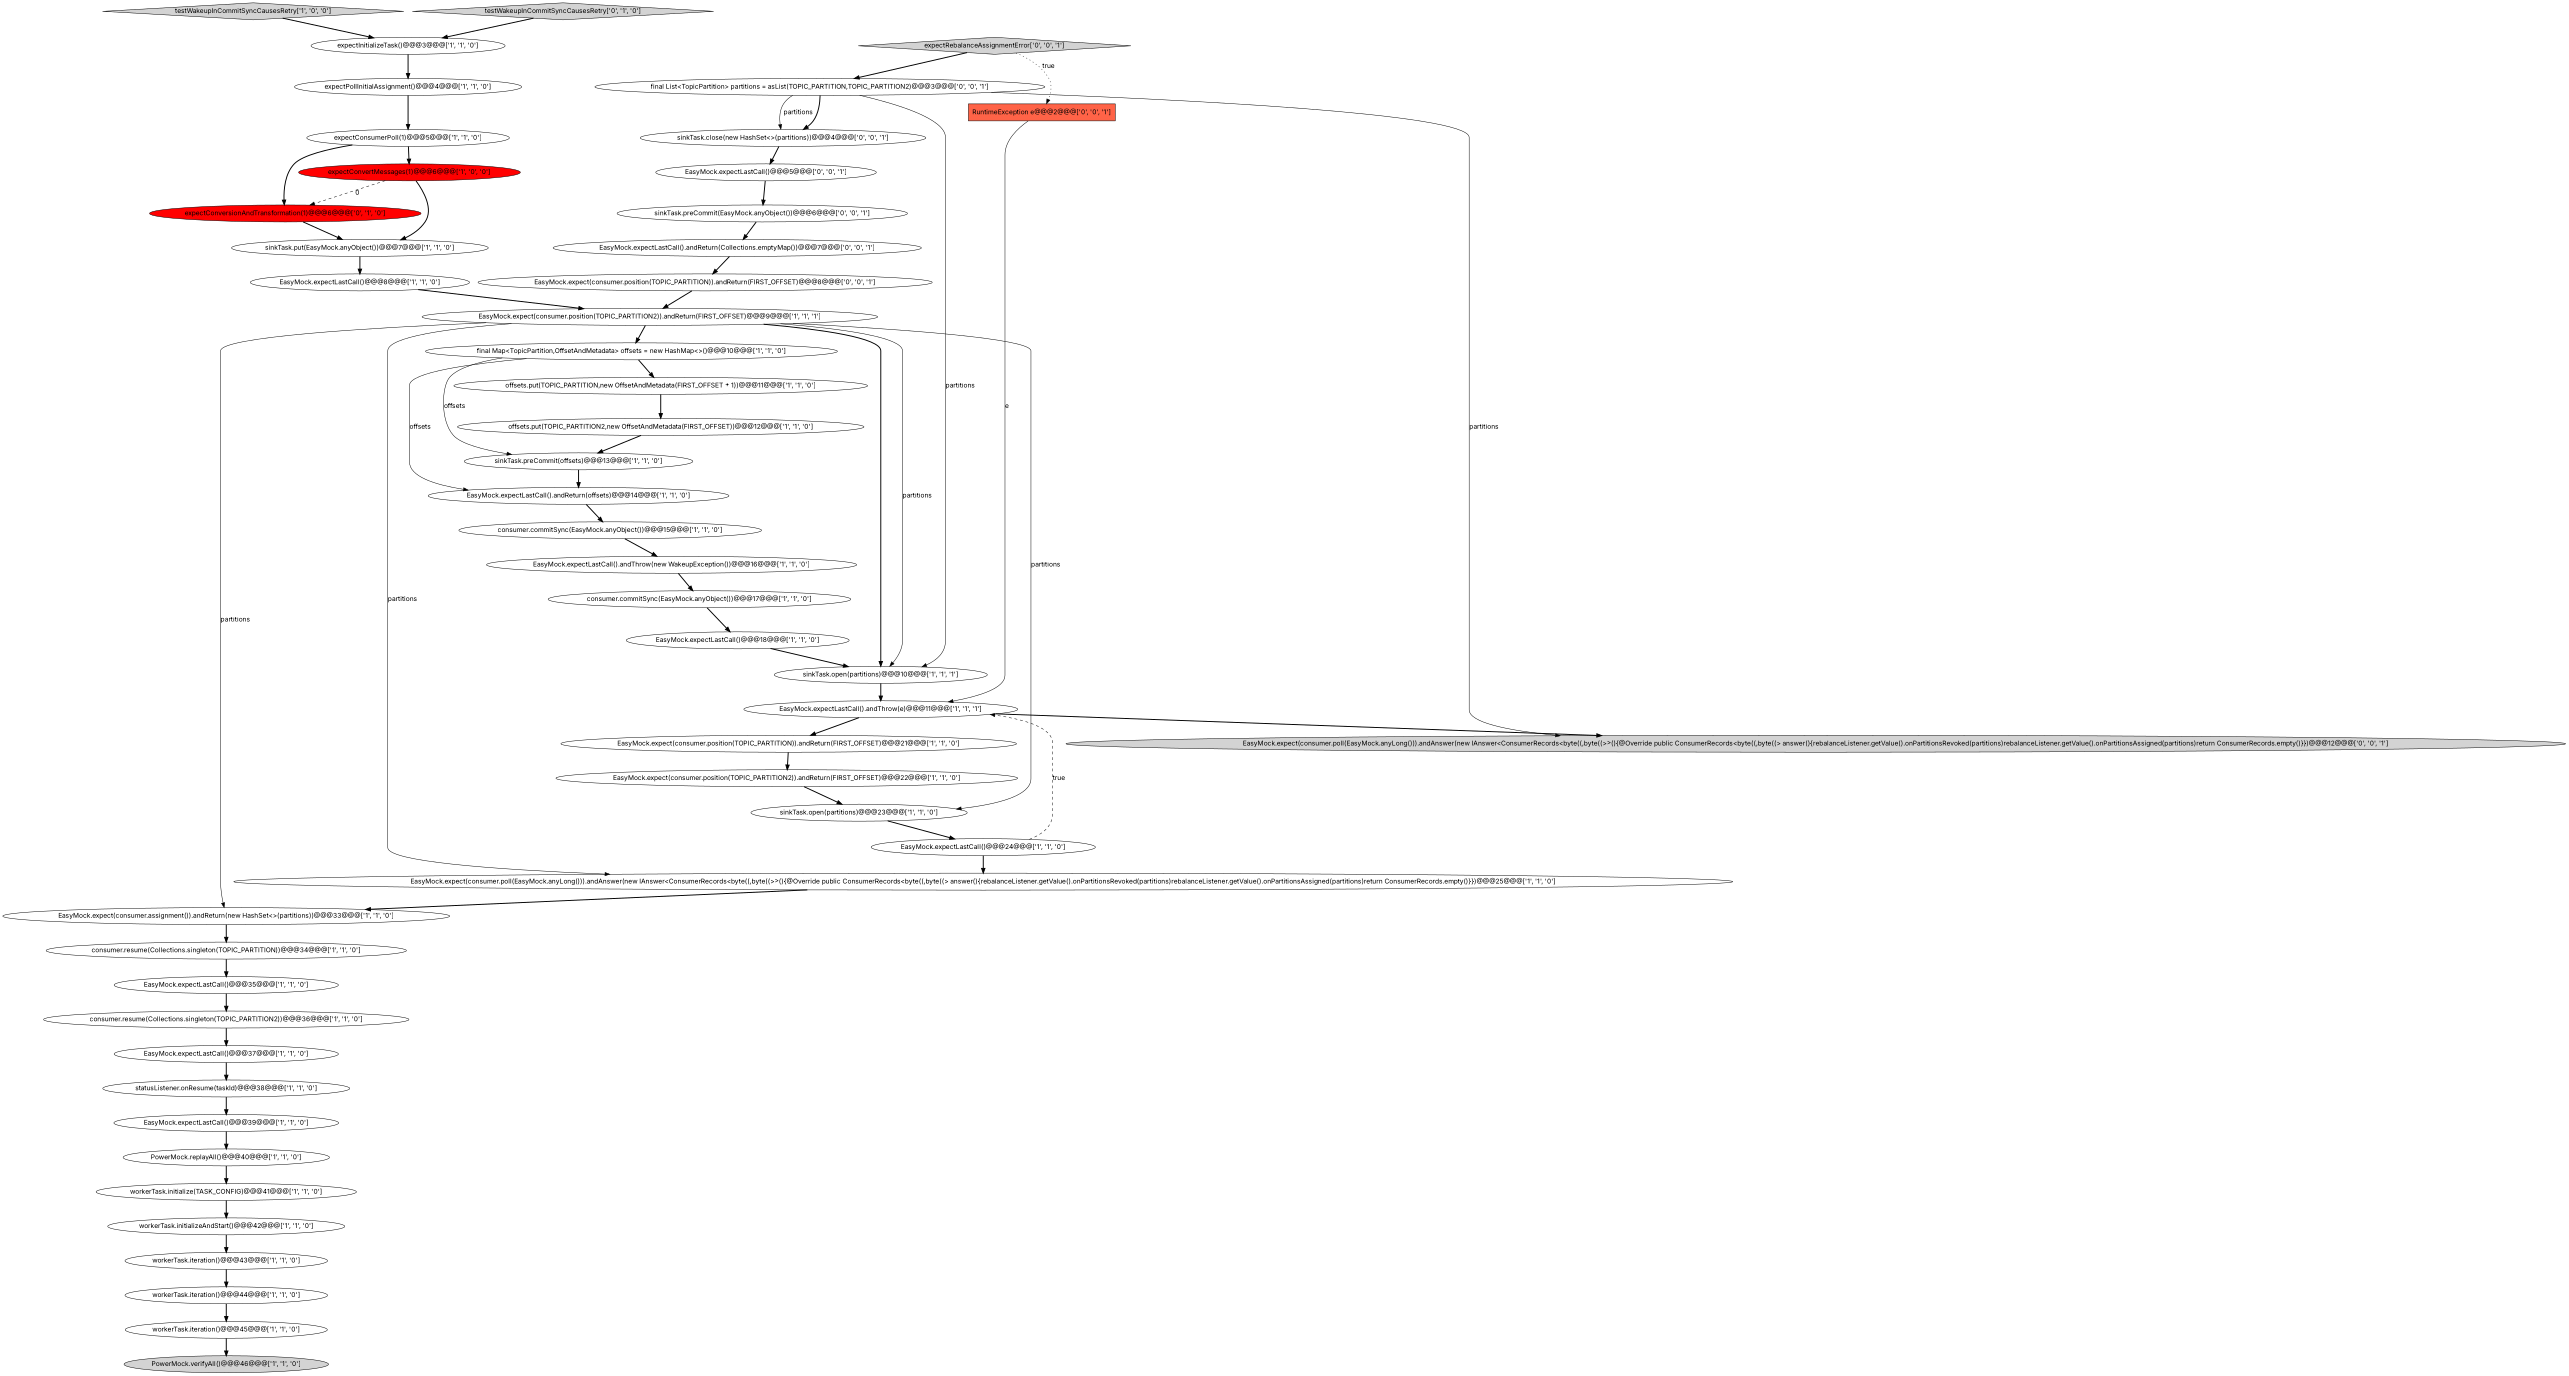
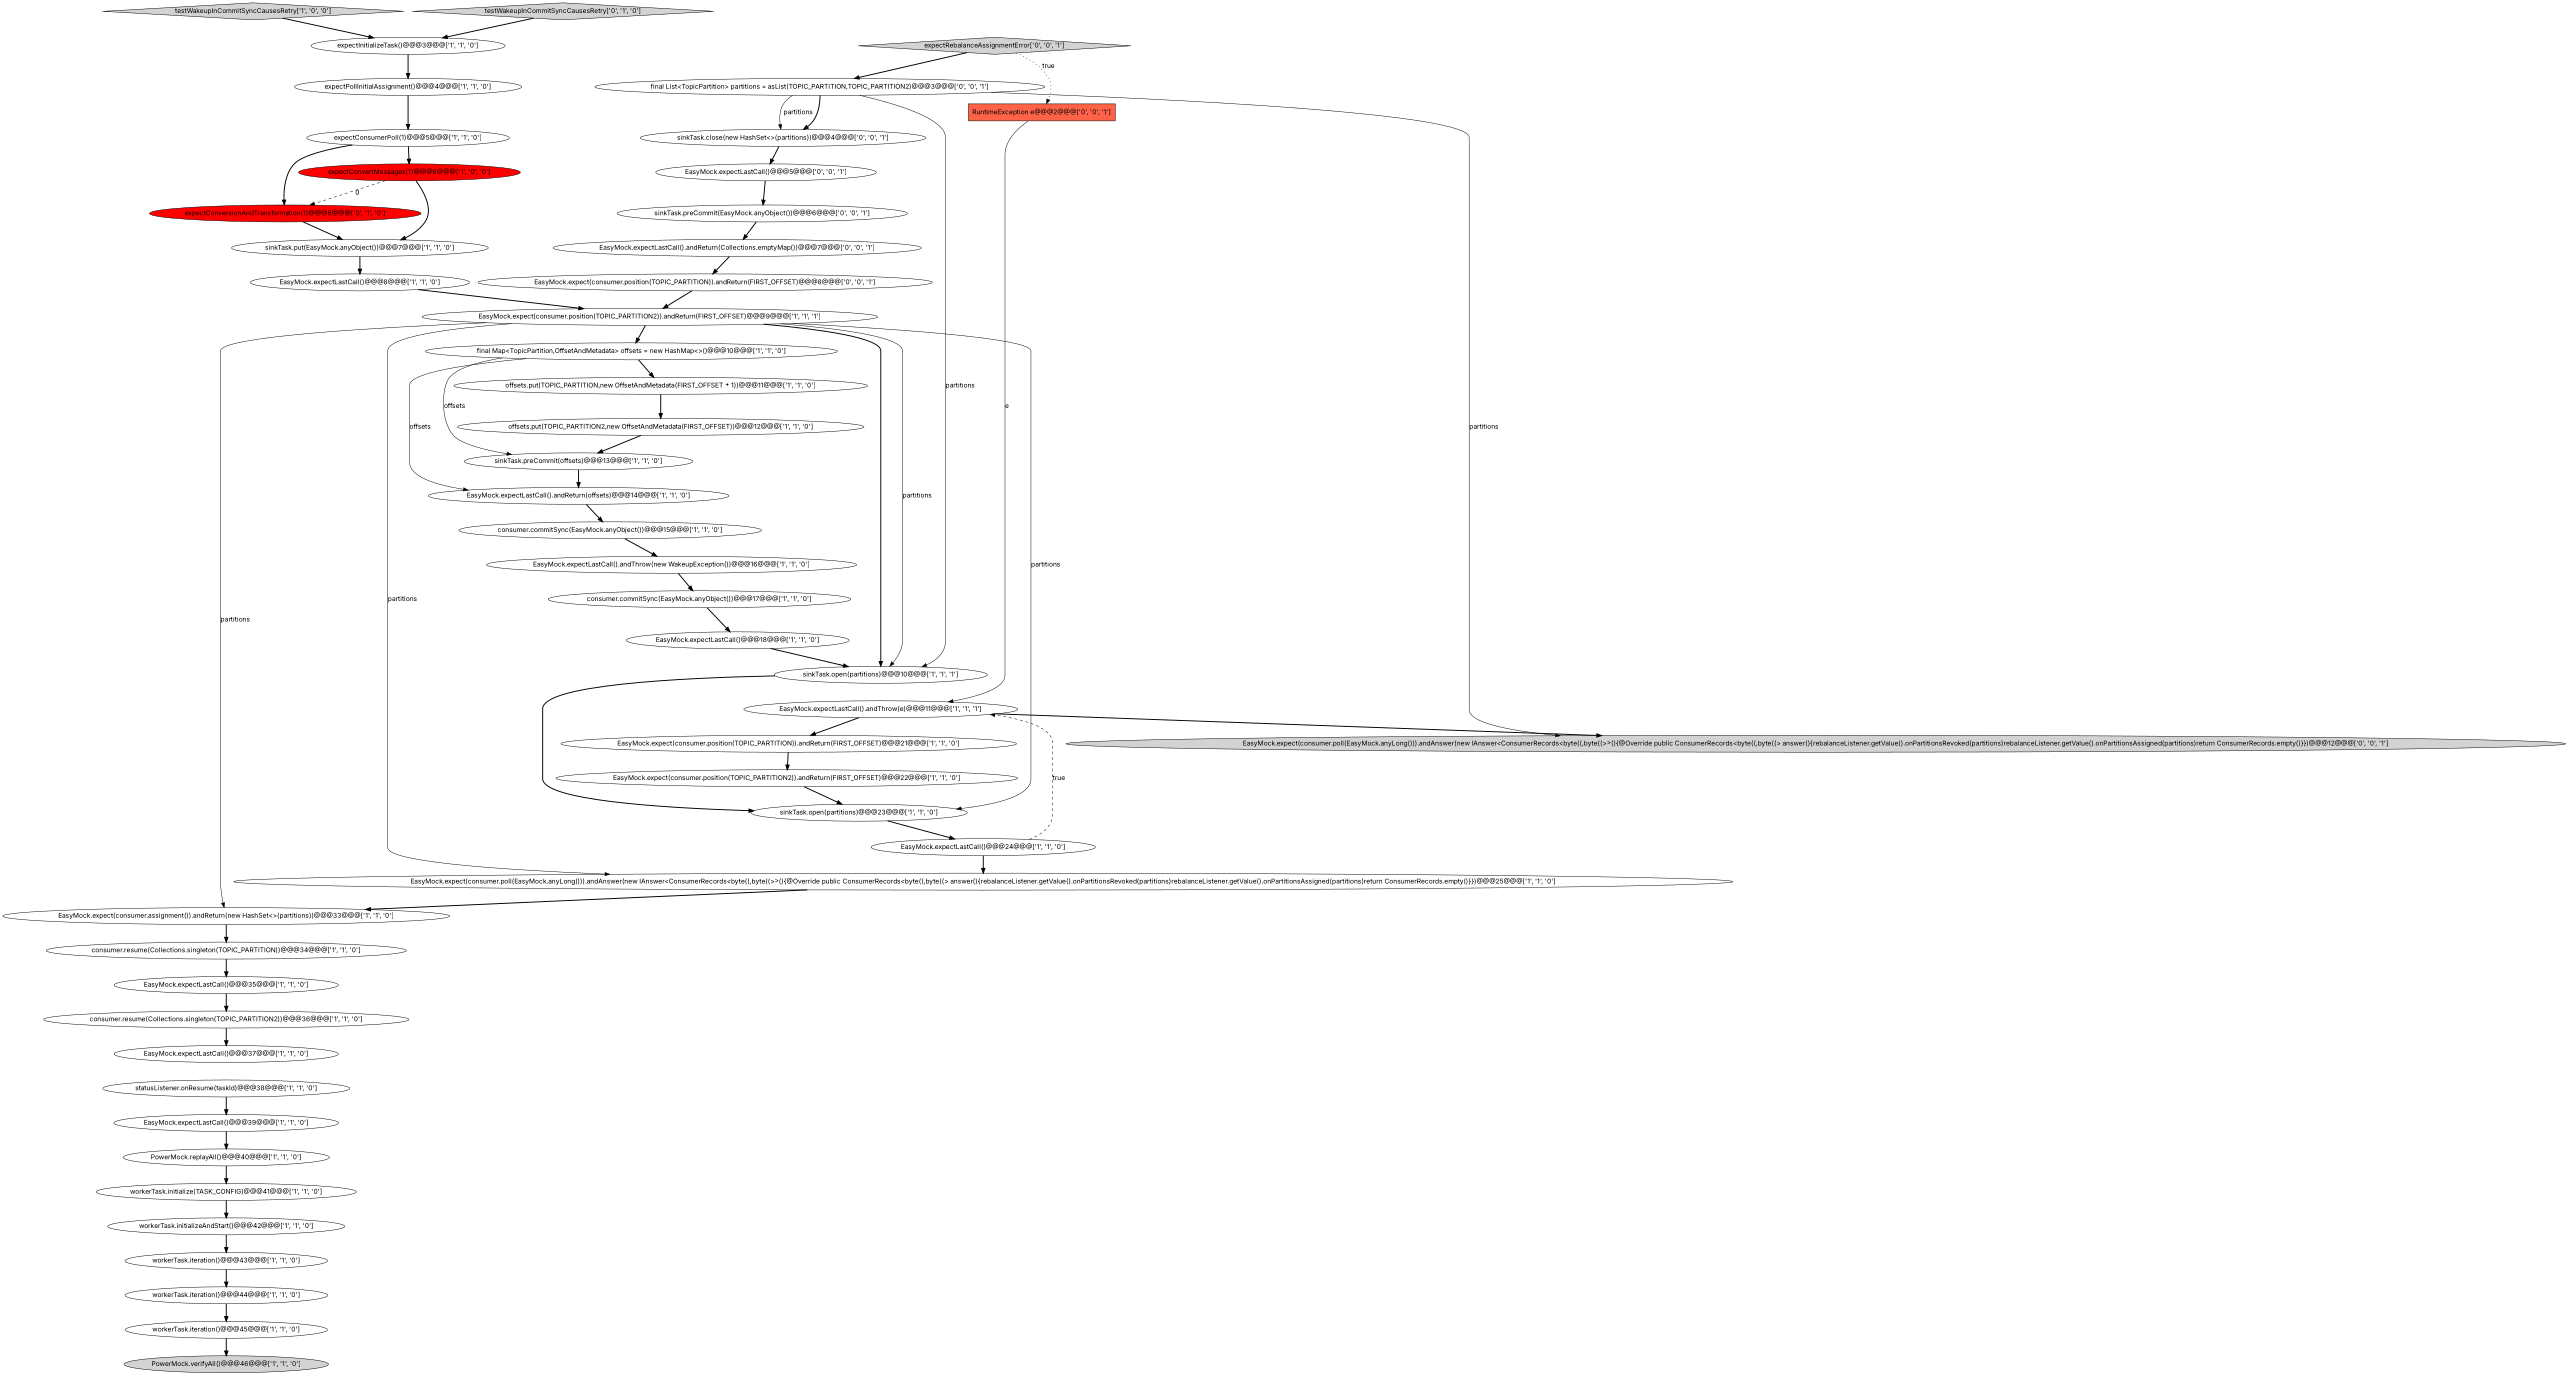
(881, 690) -> (543, 731)
(226, 1069) -> none
